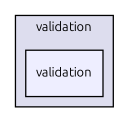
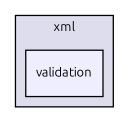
(64, 28) -> (64, 28)
